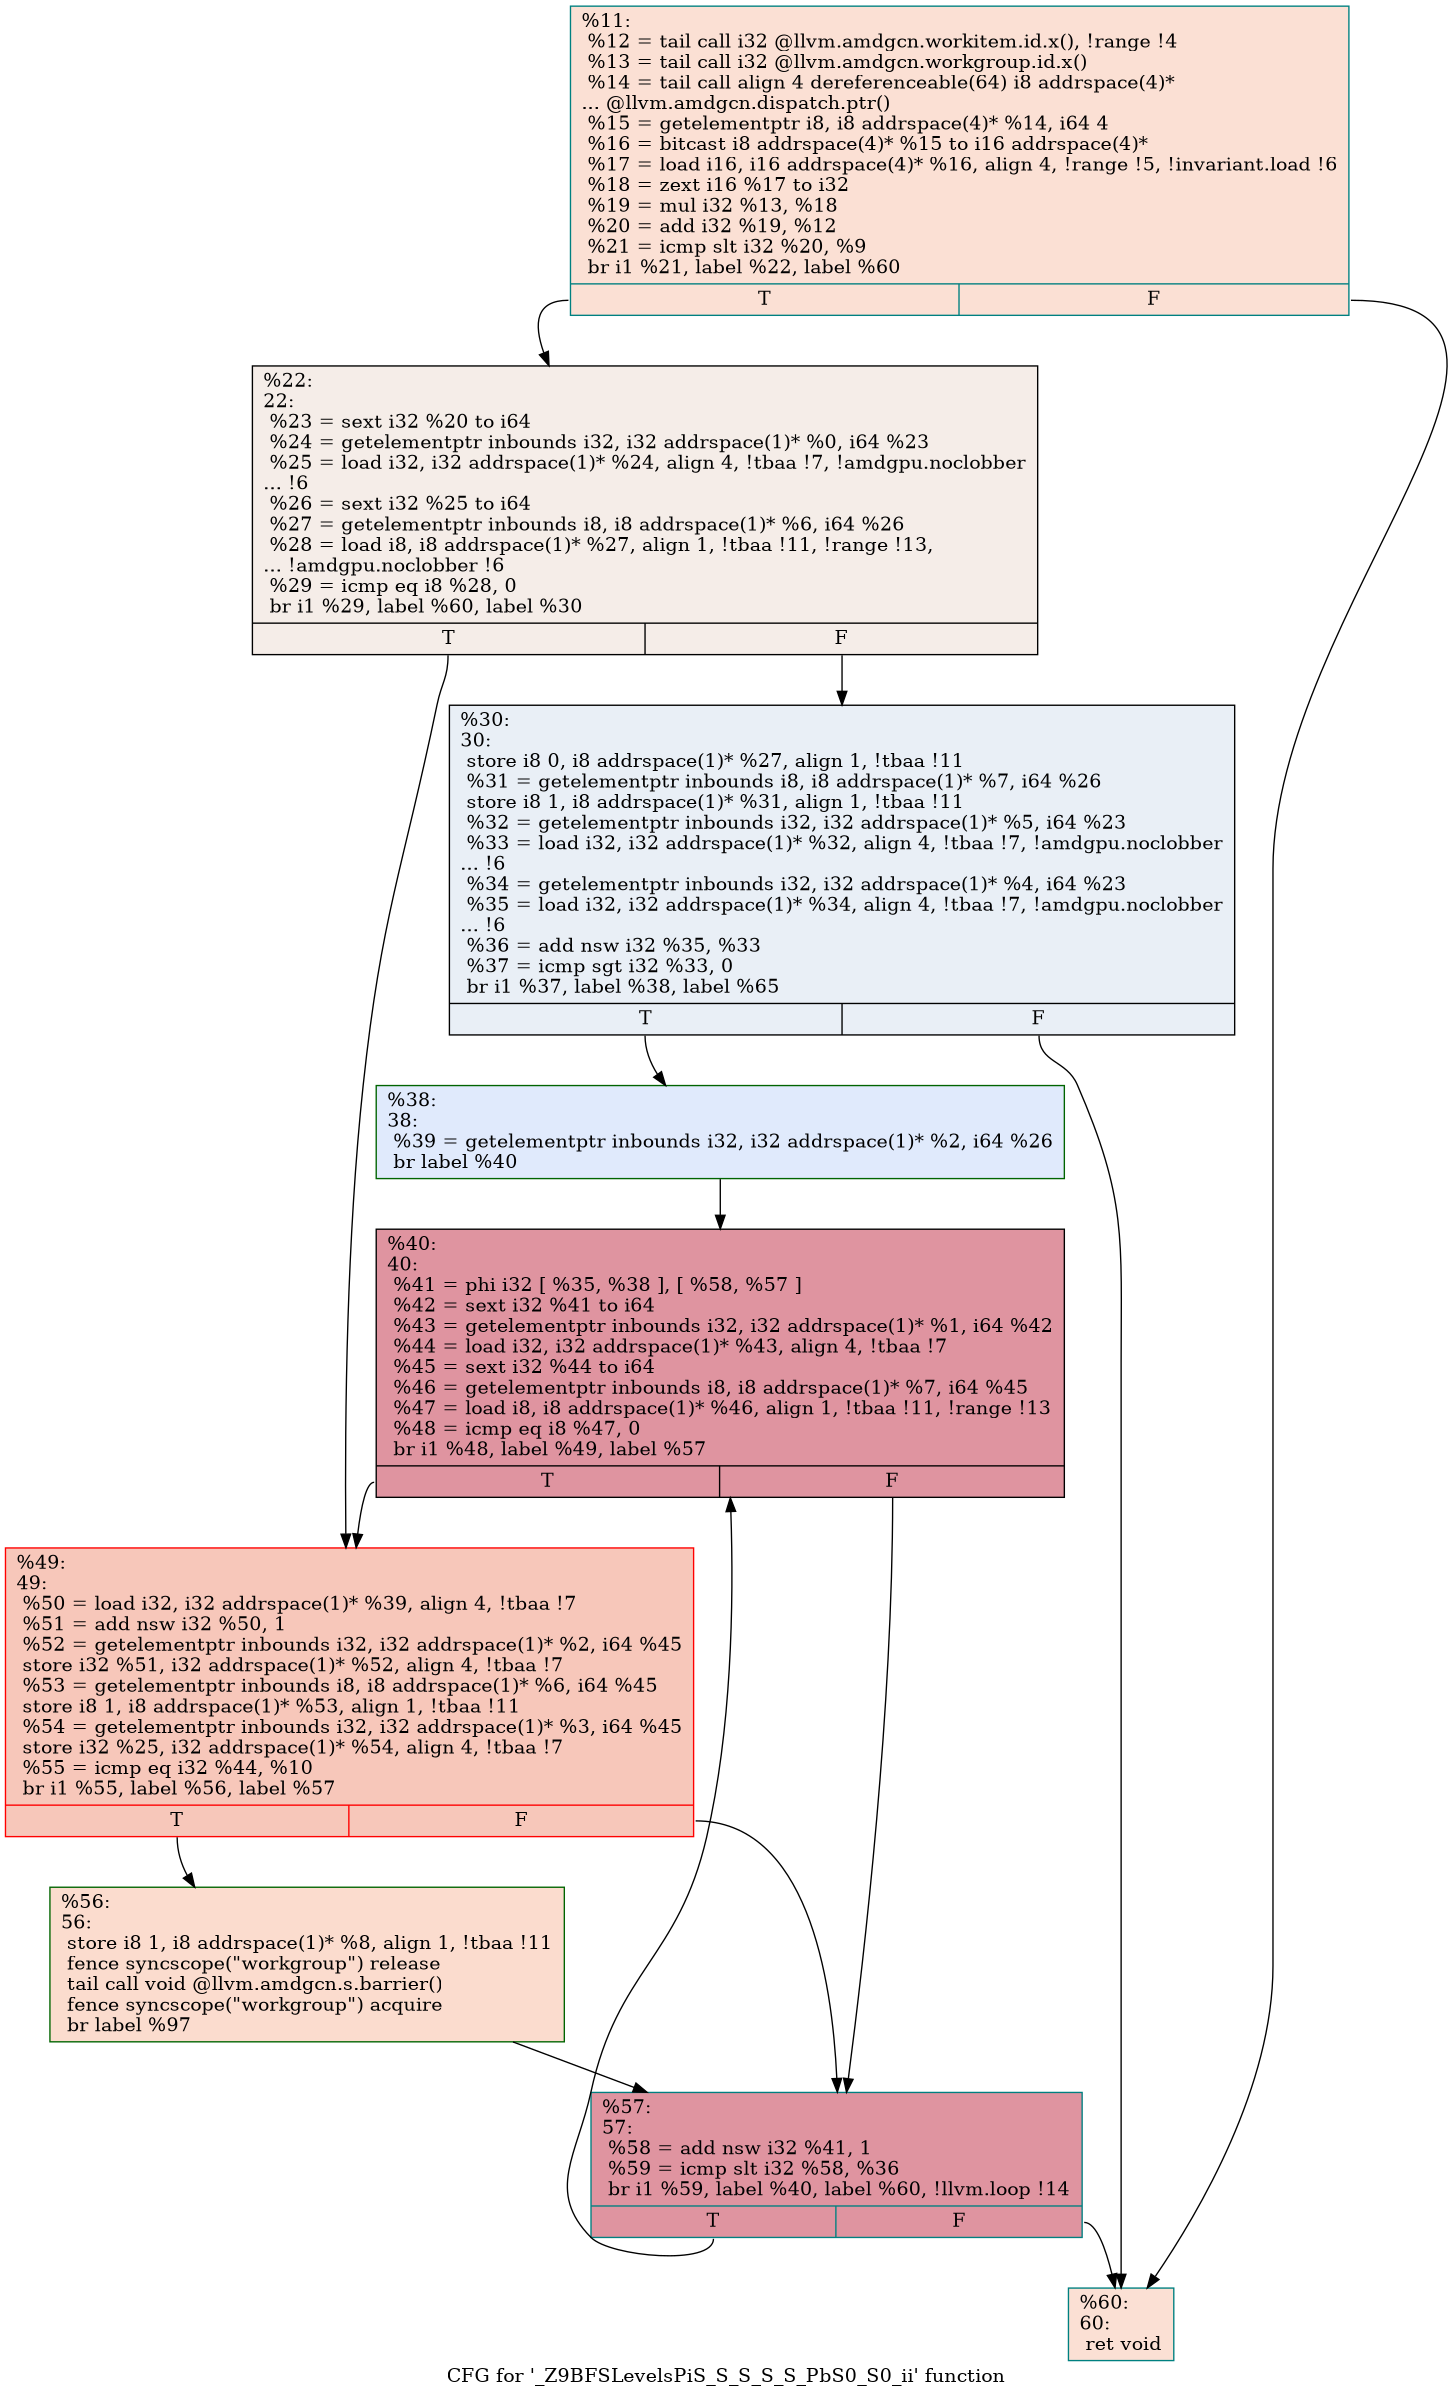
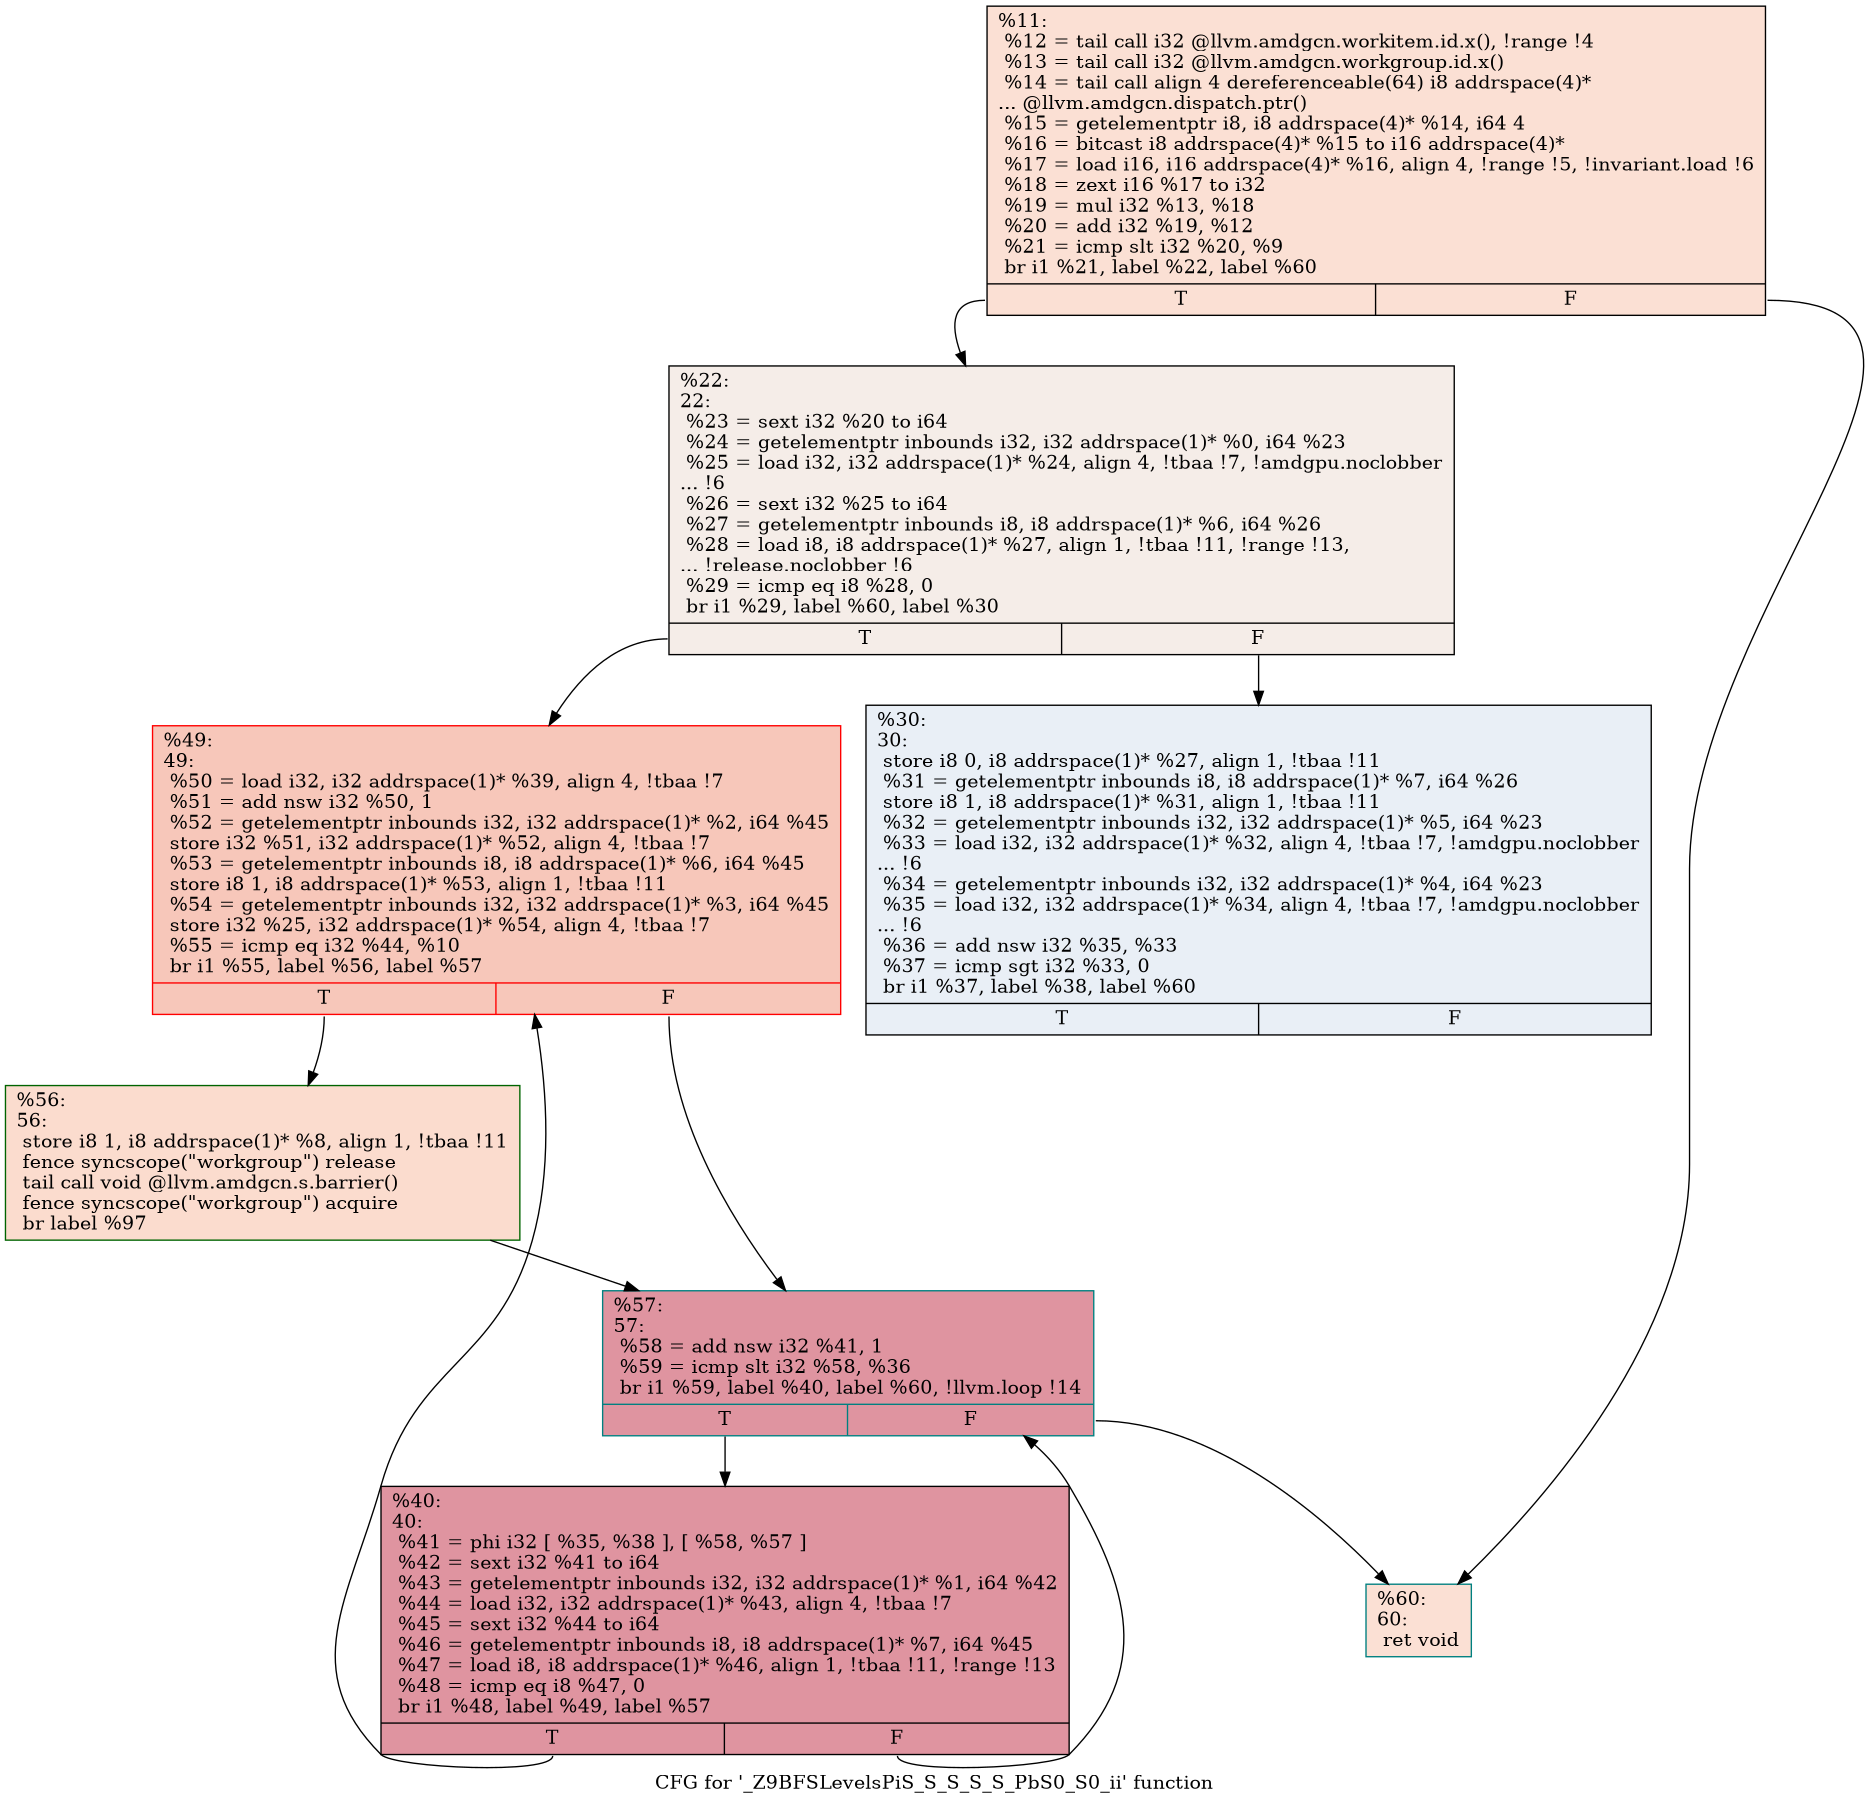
(960, 161) -> (1376, 161)
(384, 566) -> (797, 566)
(620, 987) -> (1037, 987)
(720, 1132) -> none
(1121, 1644) -> none
